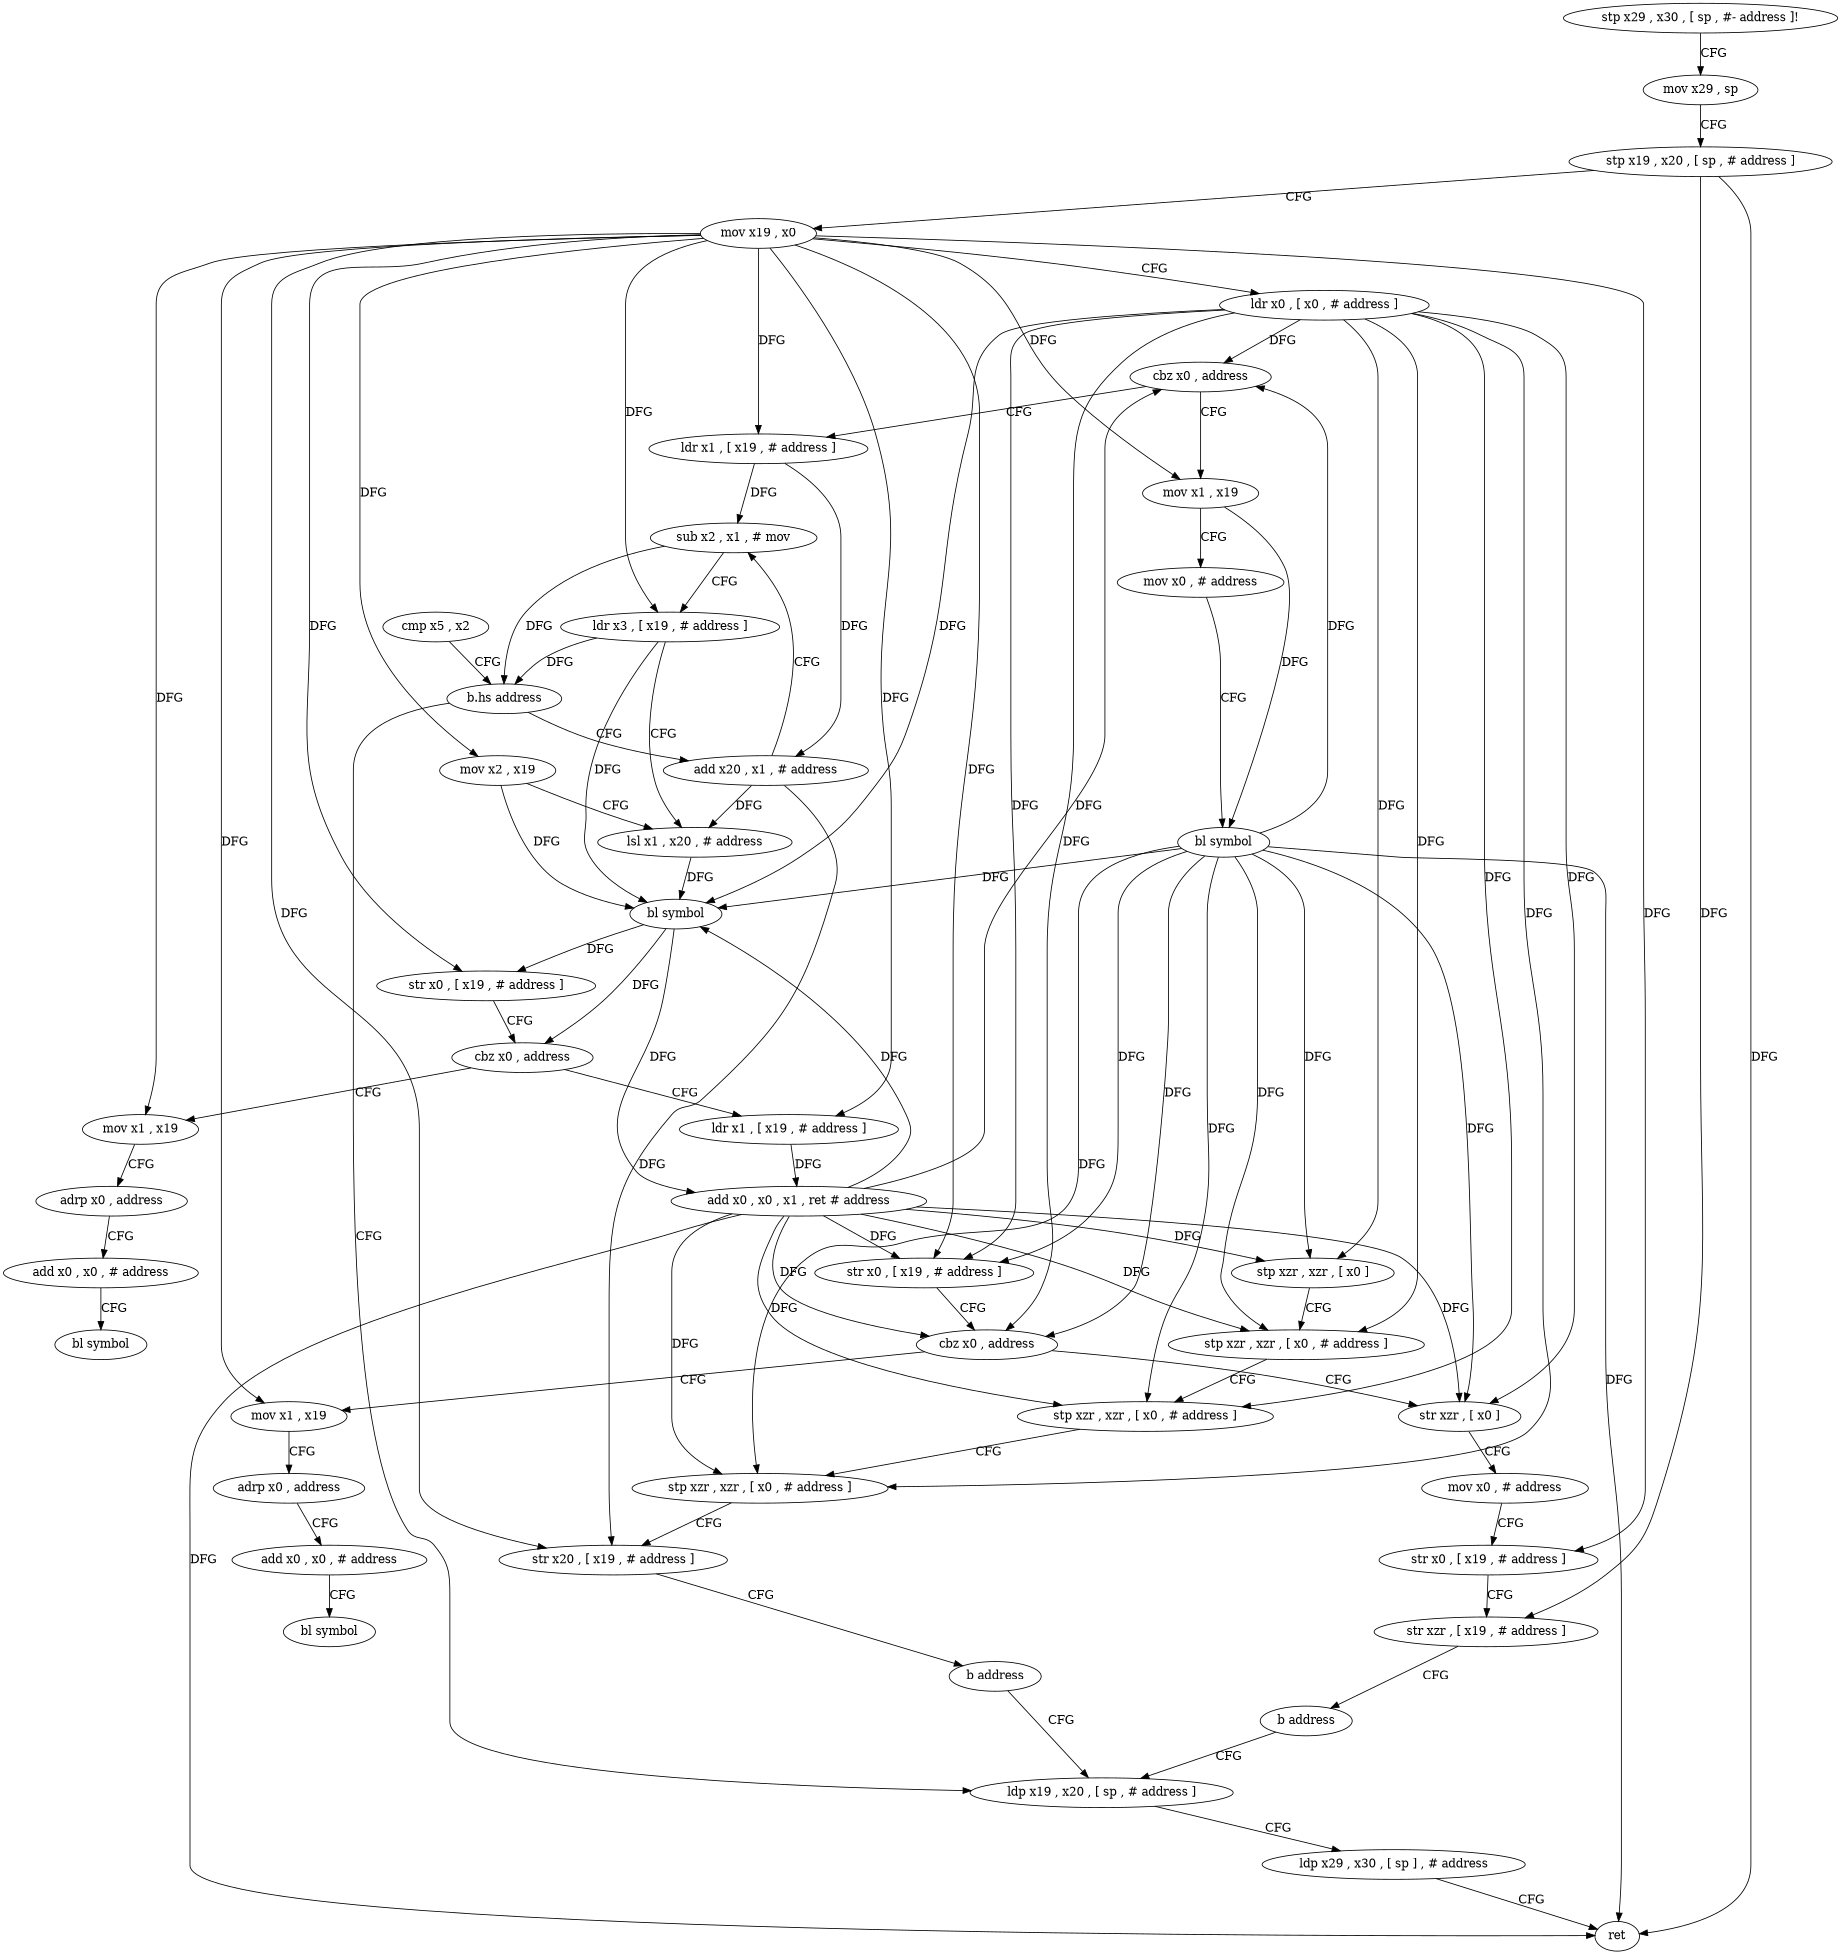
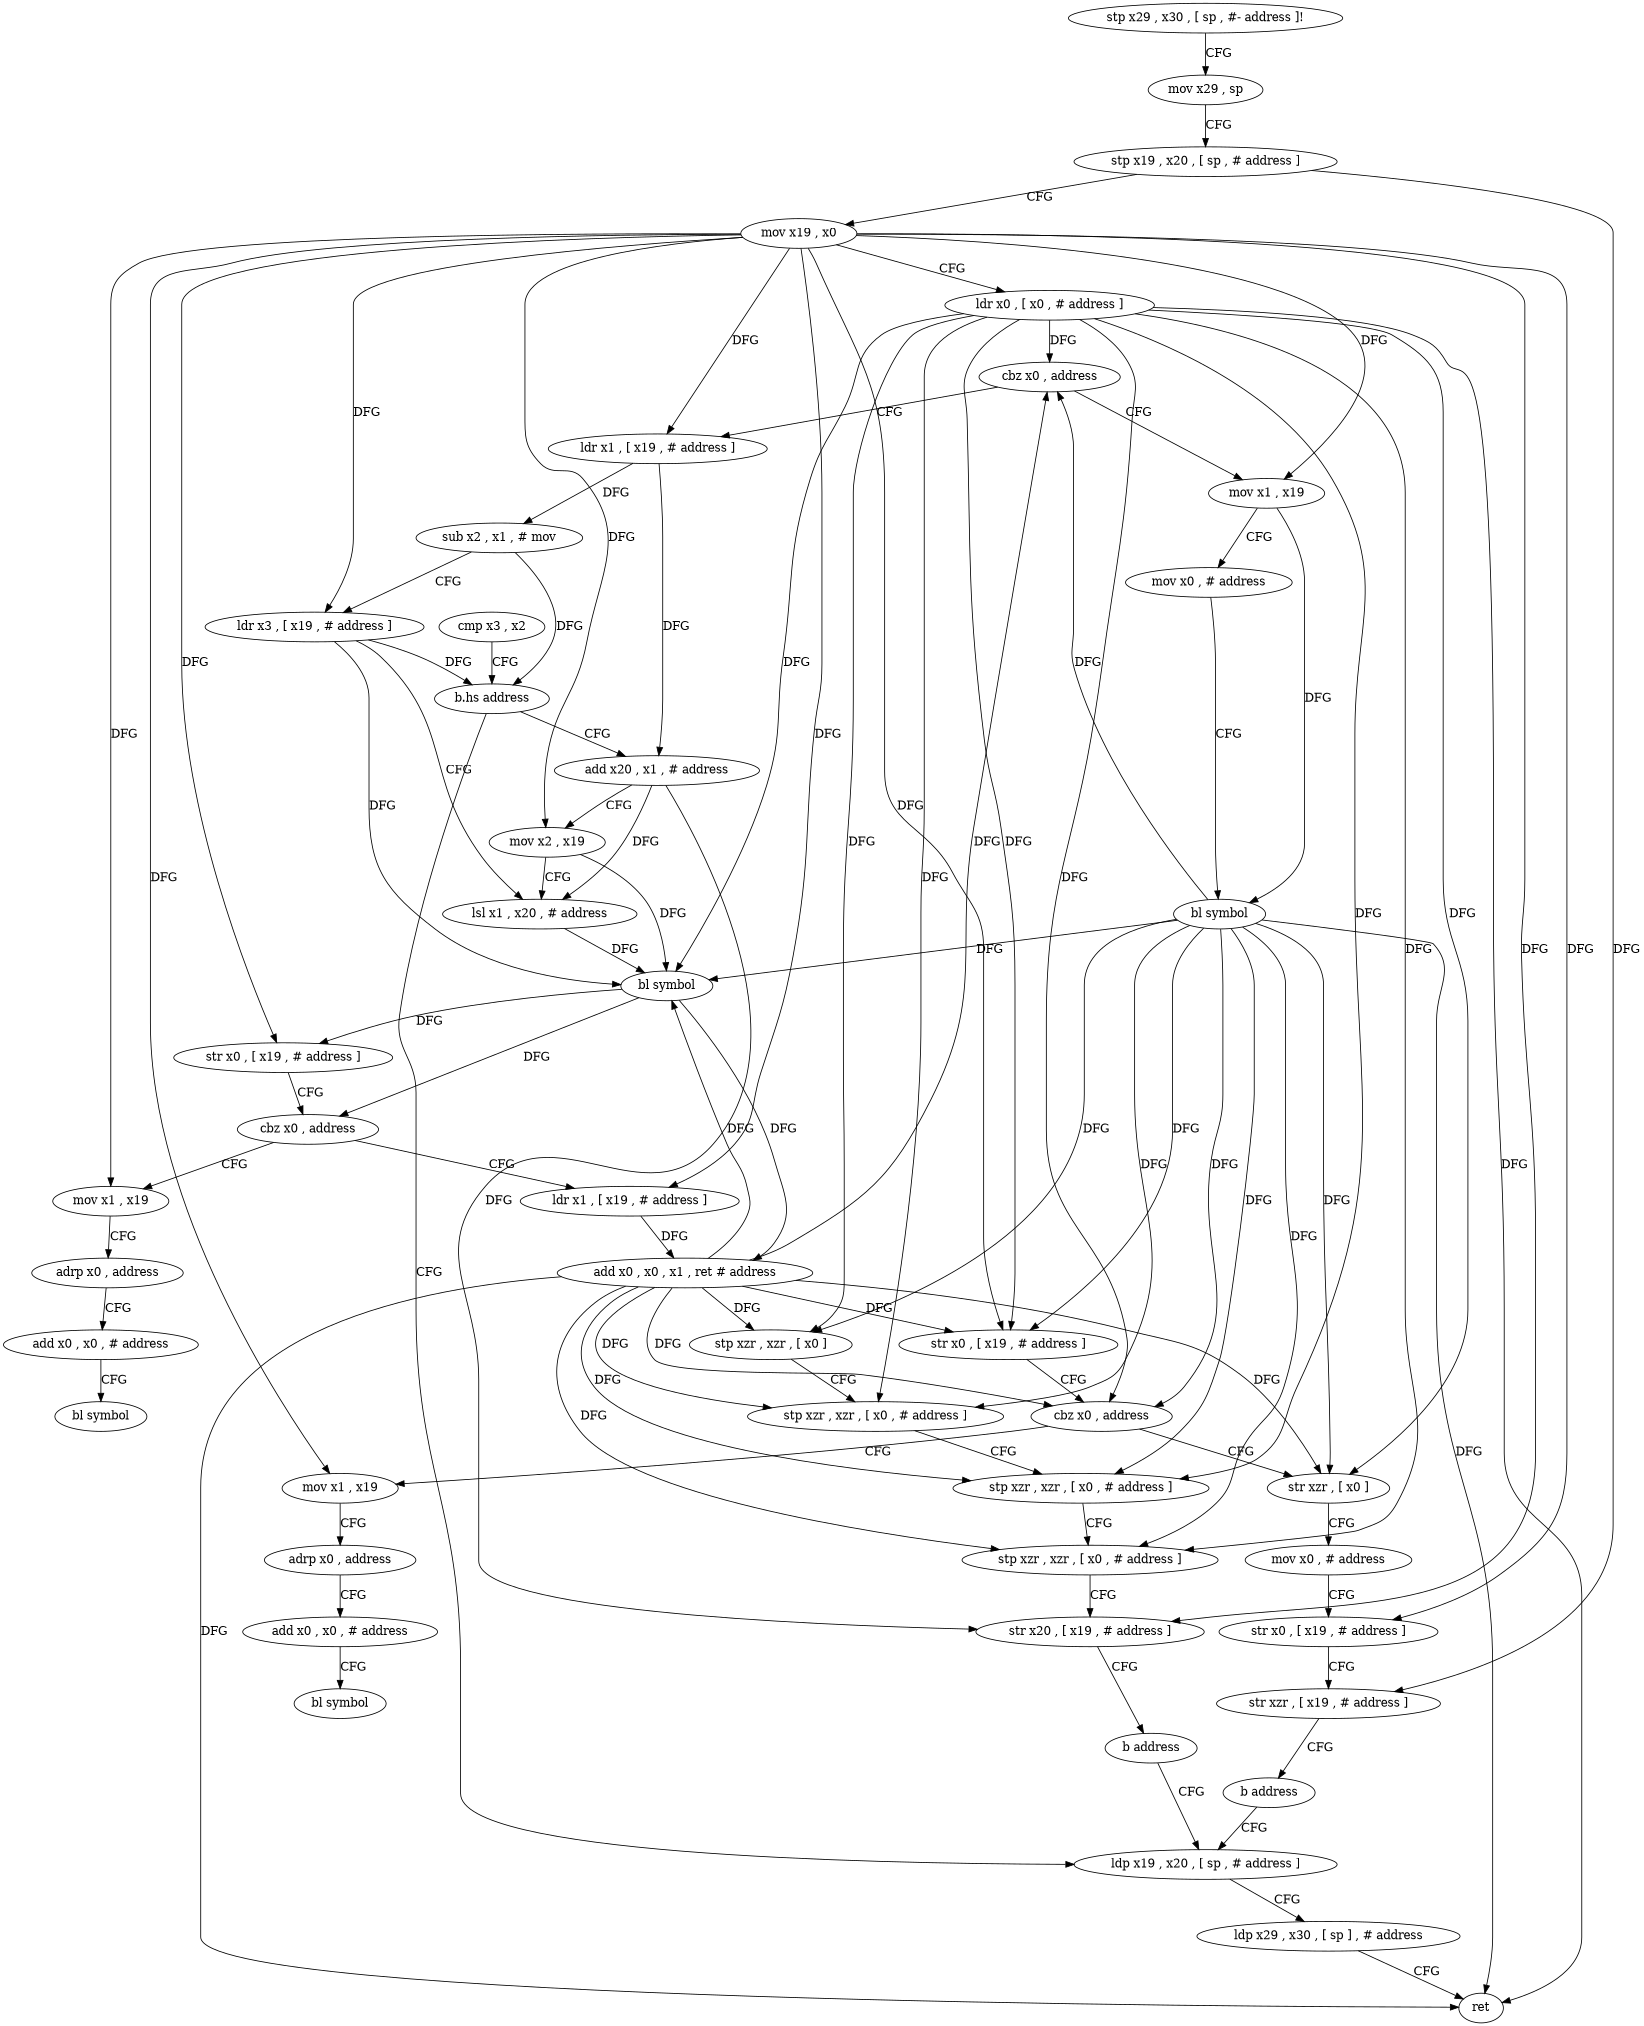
(436, 627) -> (492, 627)
(793, 653) -> (601, 803)
(1751, 1083) -> (1496, 1054)
